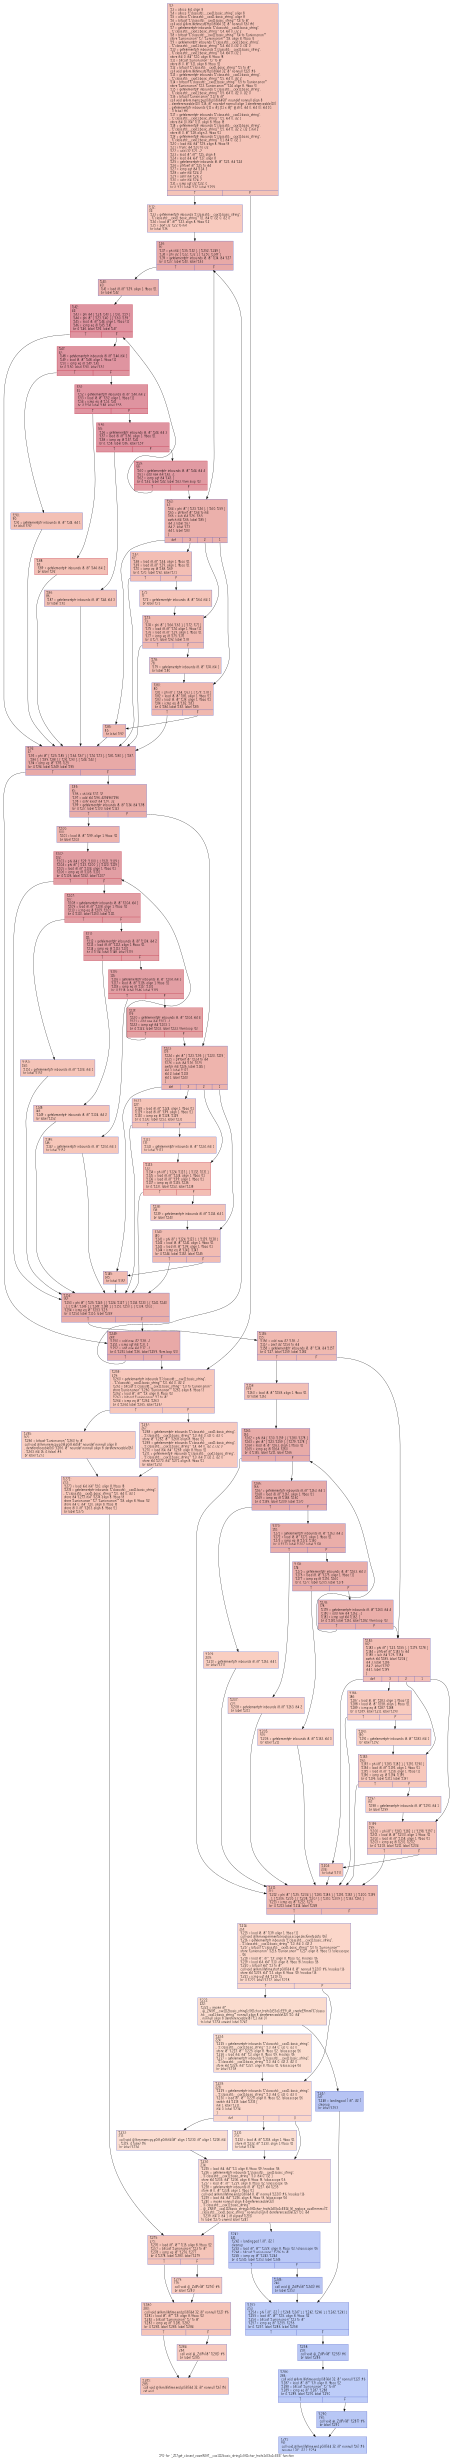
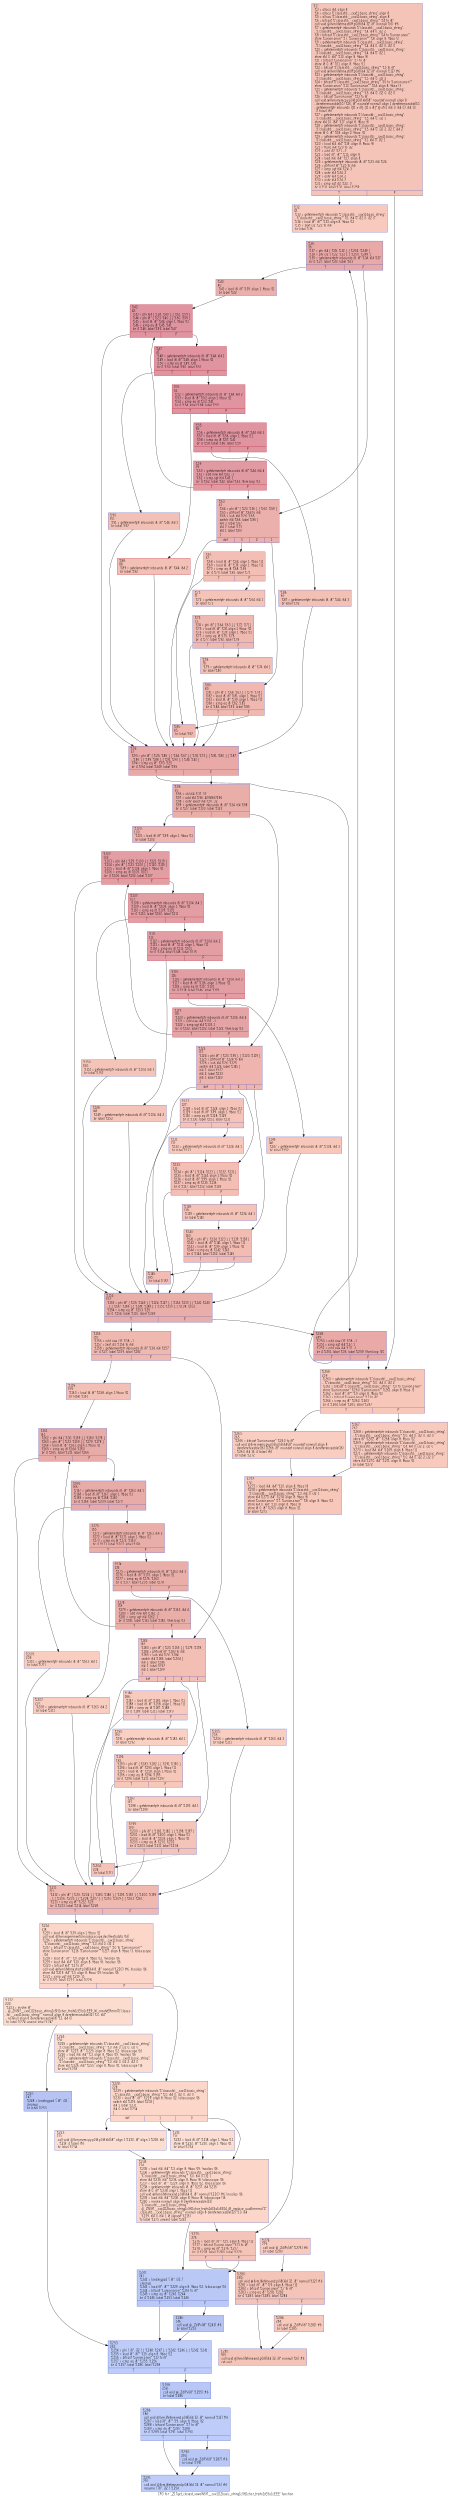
(217, 581) -> none
(197, 2270) -> (236, 2267)
